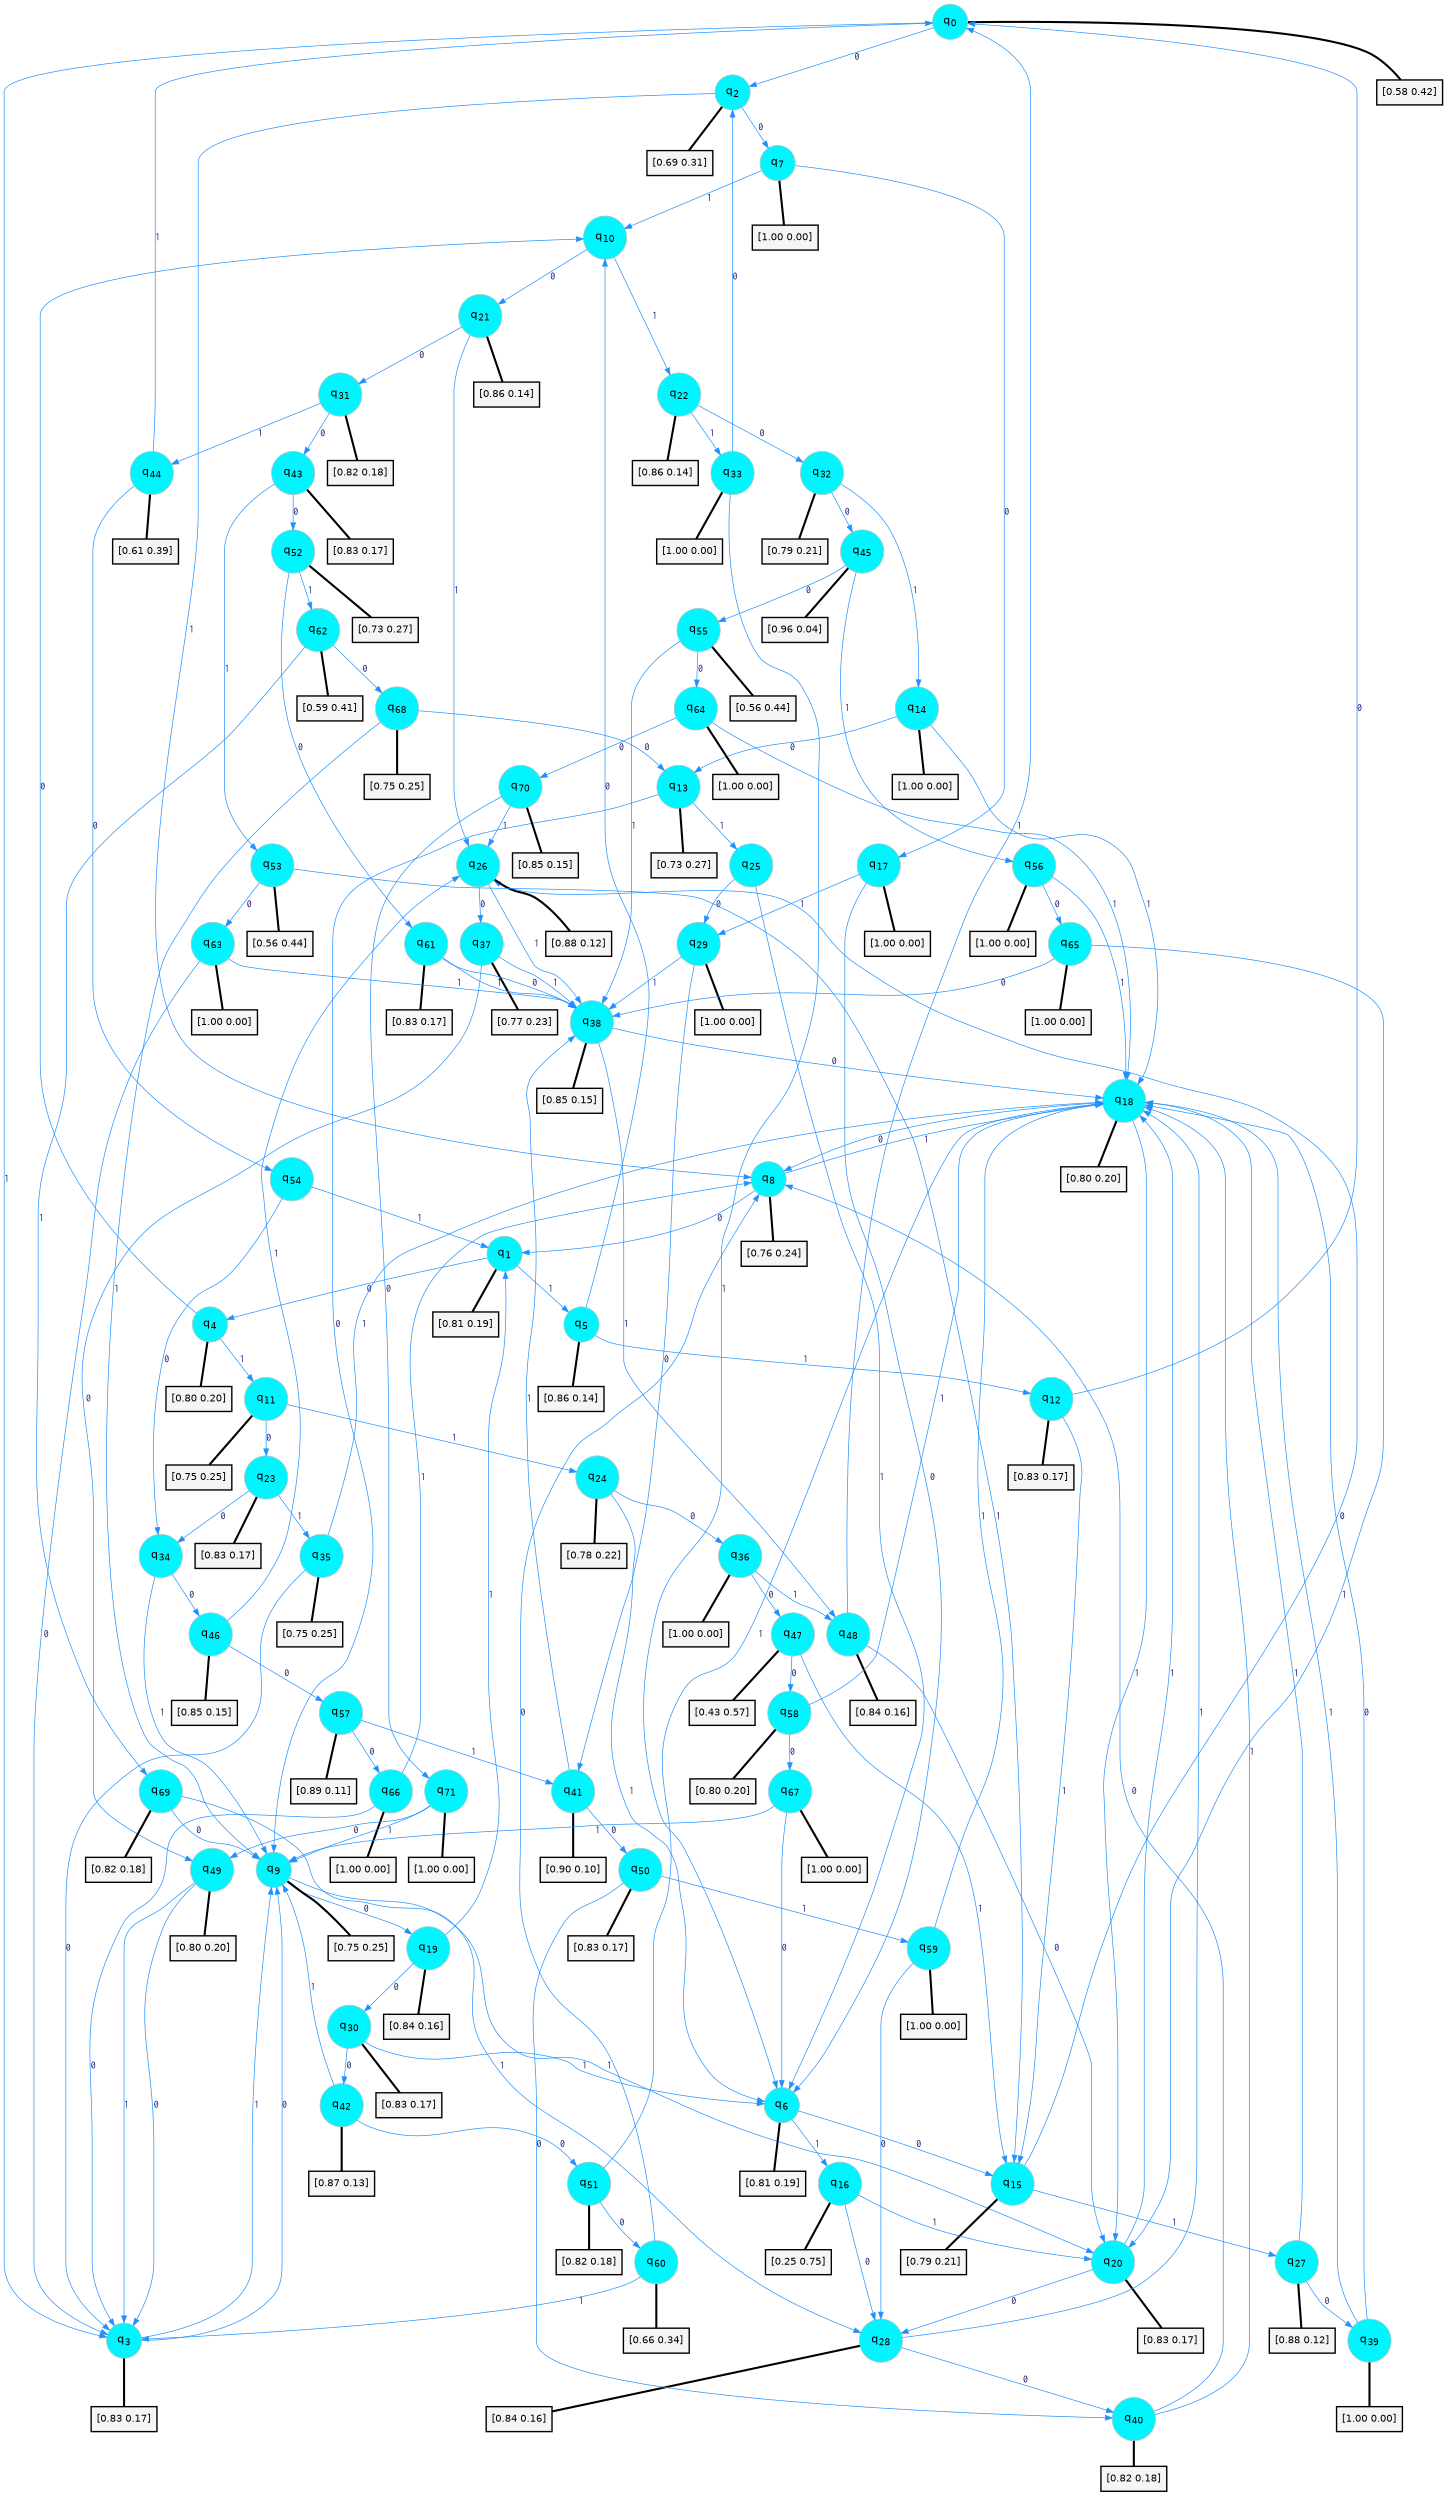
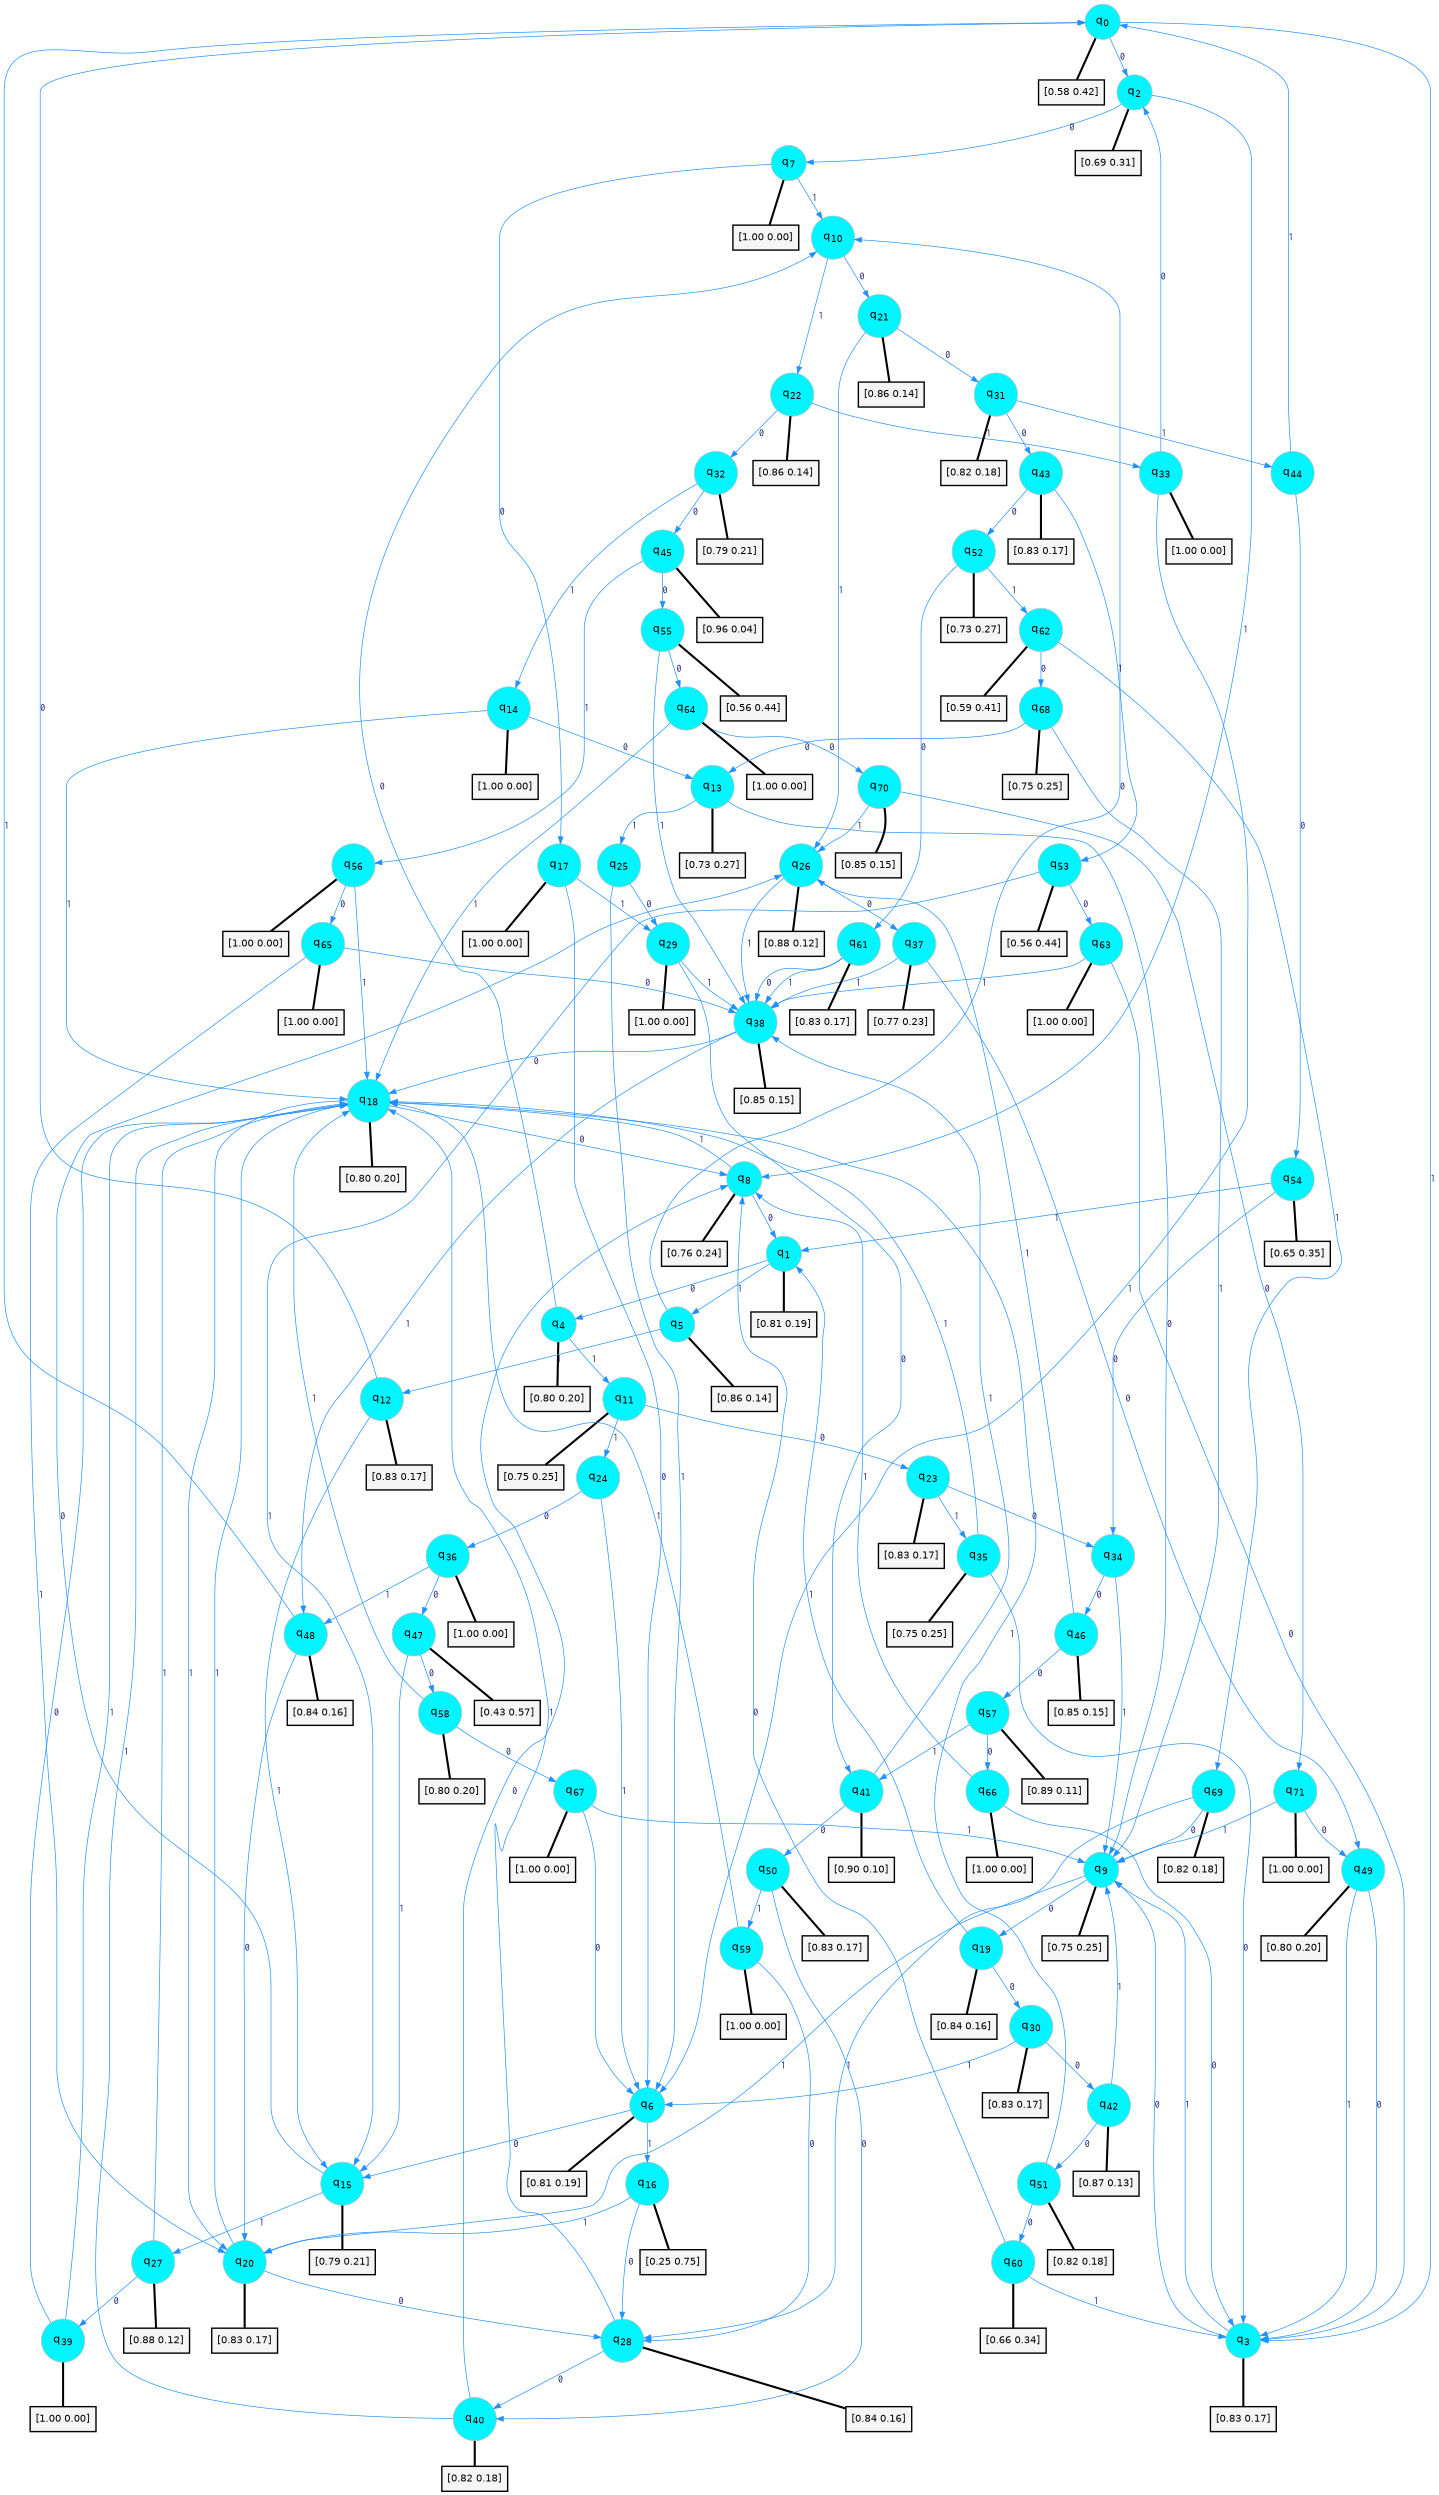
(146, 551) -> none
none -> (1297, 1254)
(594, 1556) -> none
